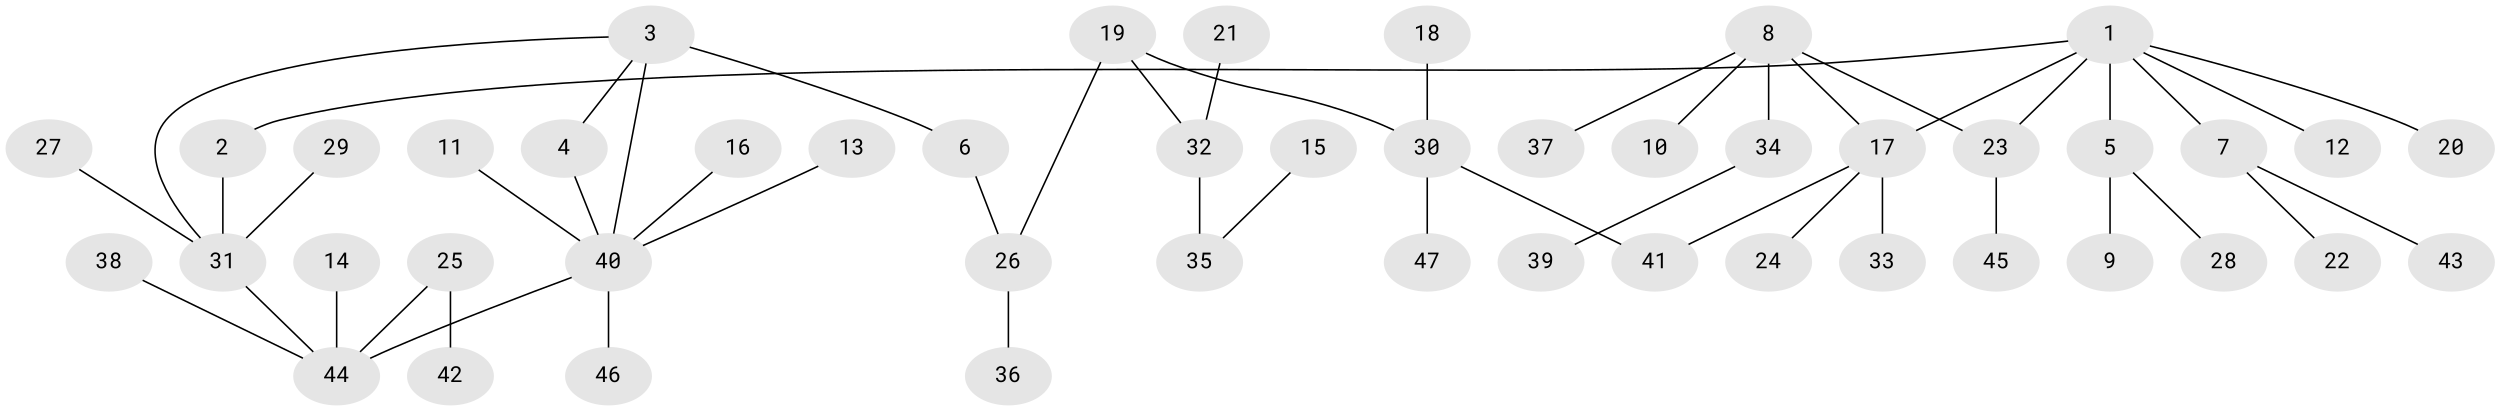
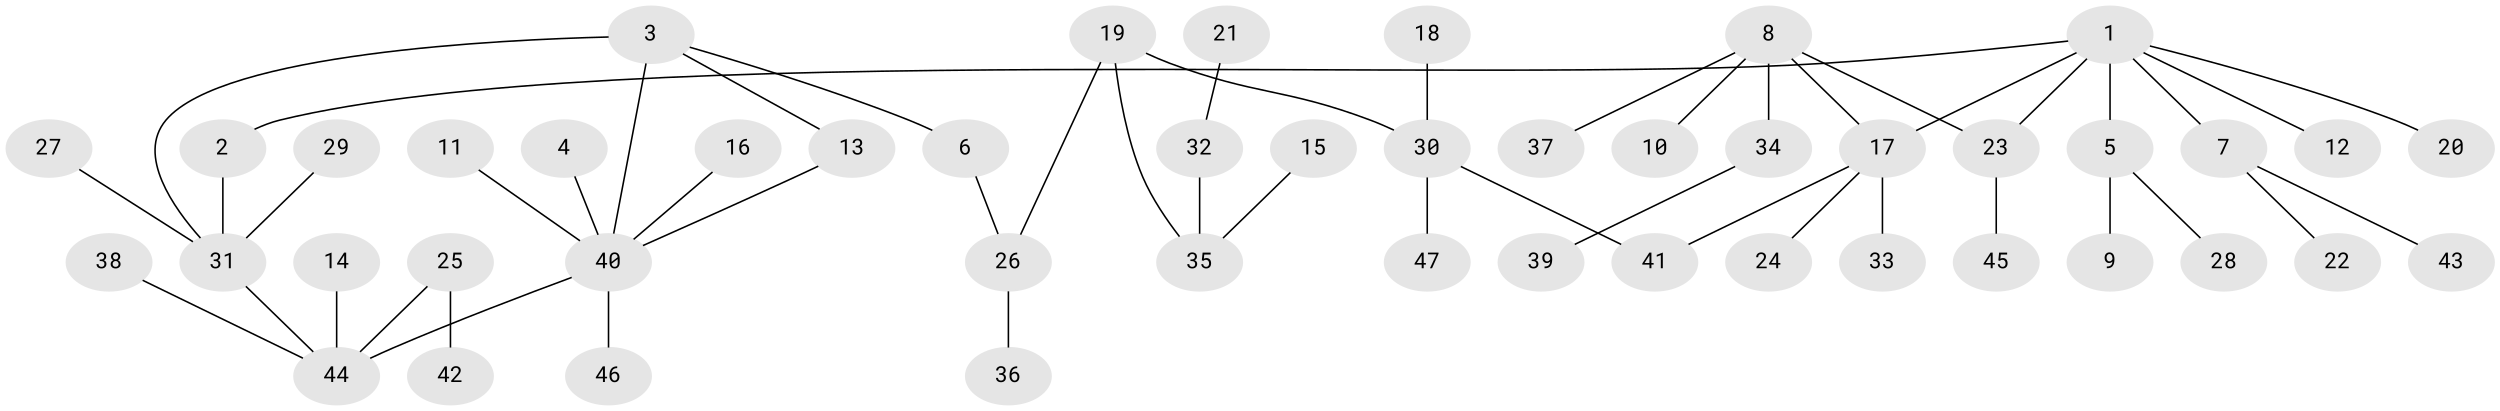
(608, 92) -> (751, 92)
(1156, 92) -> (1135, 155)
